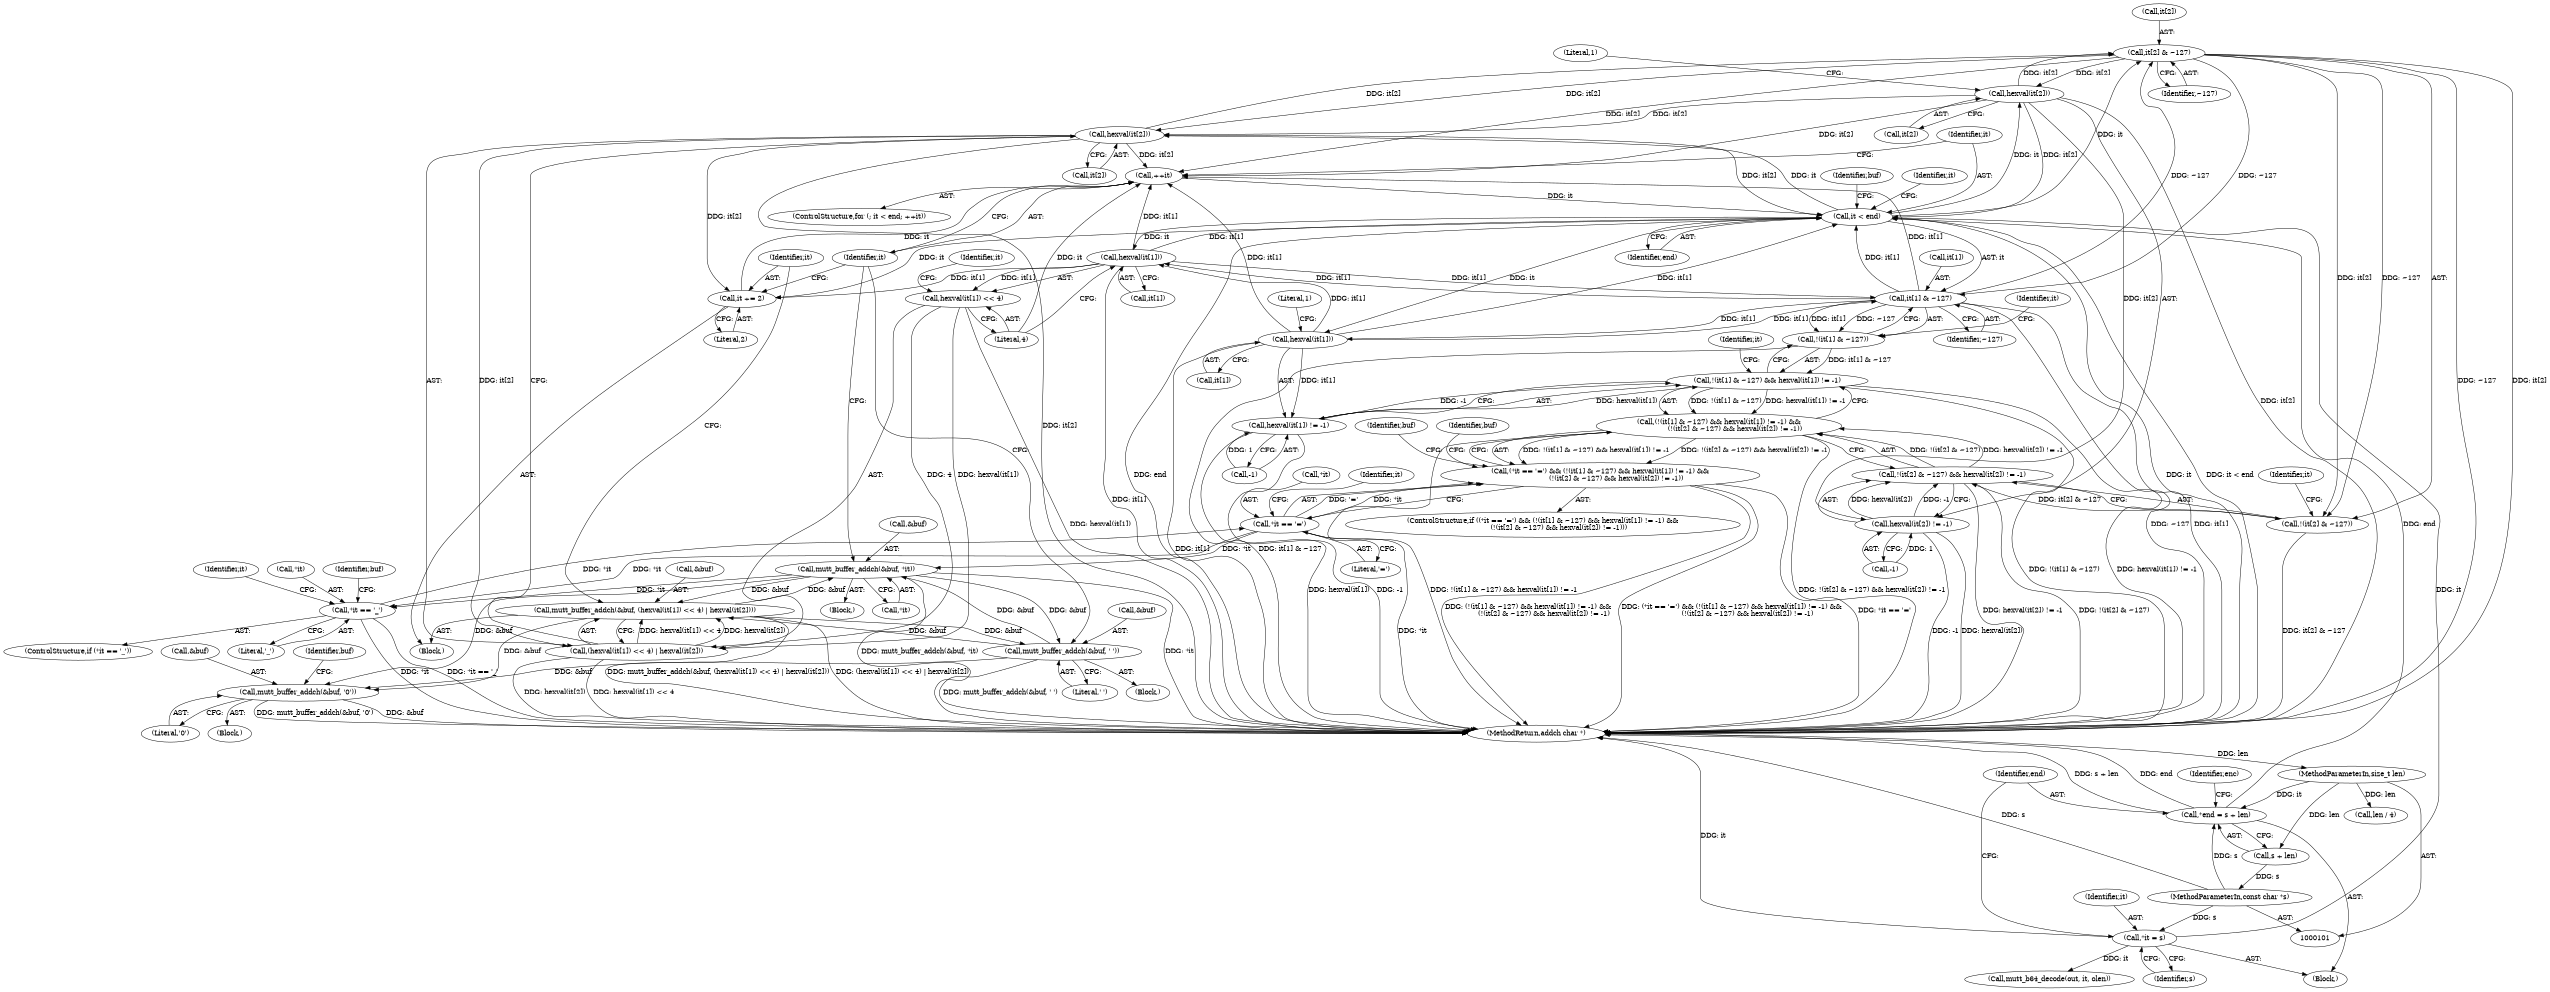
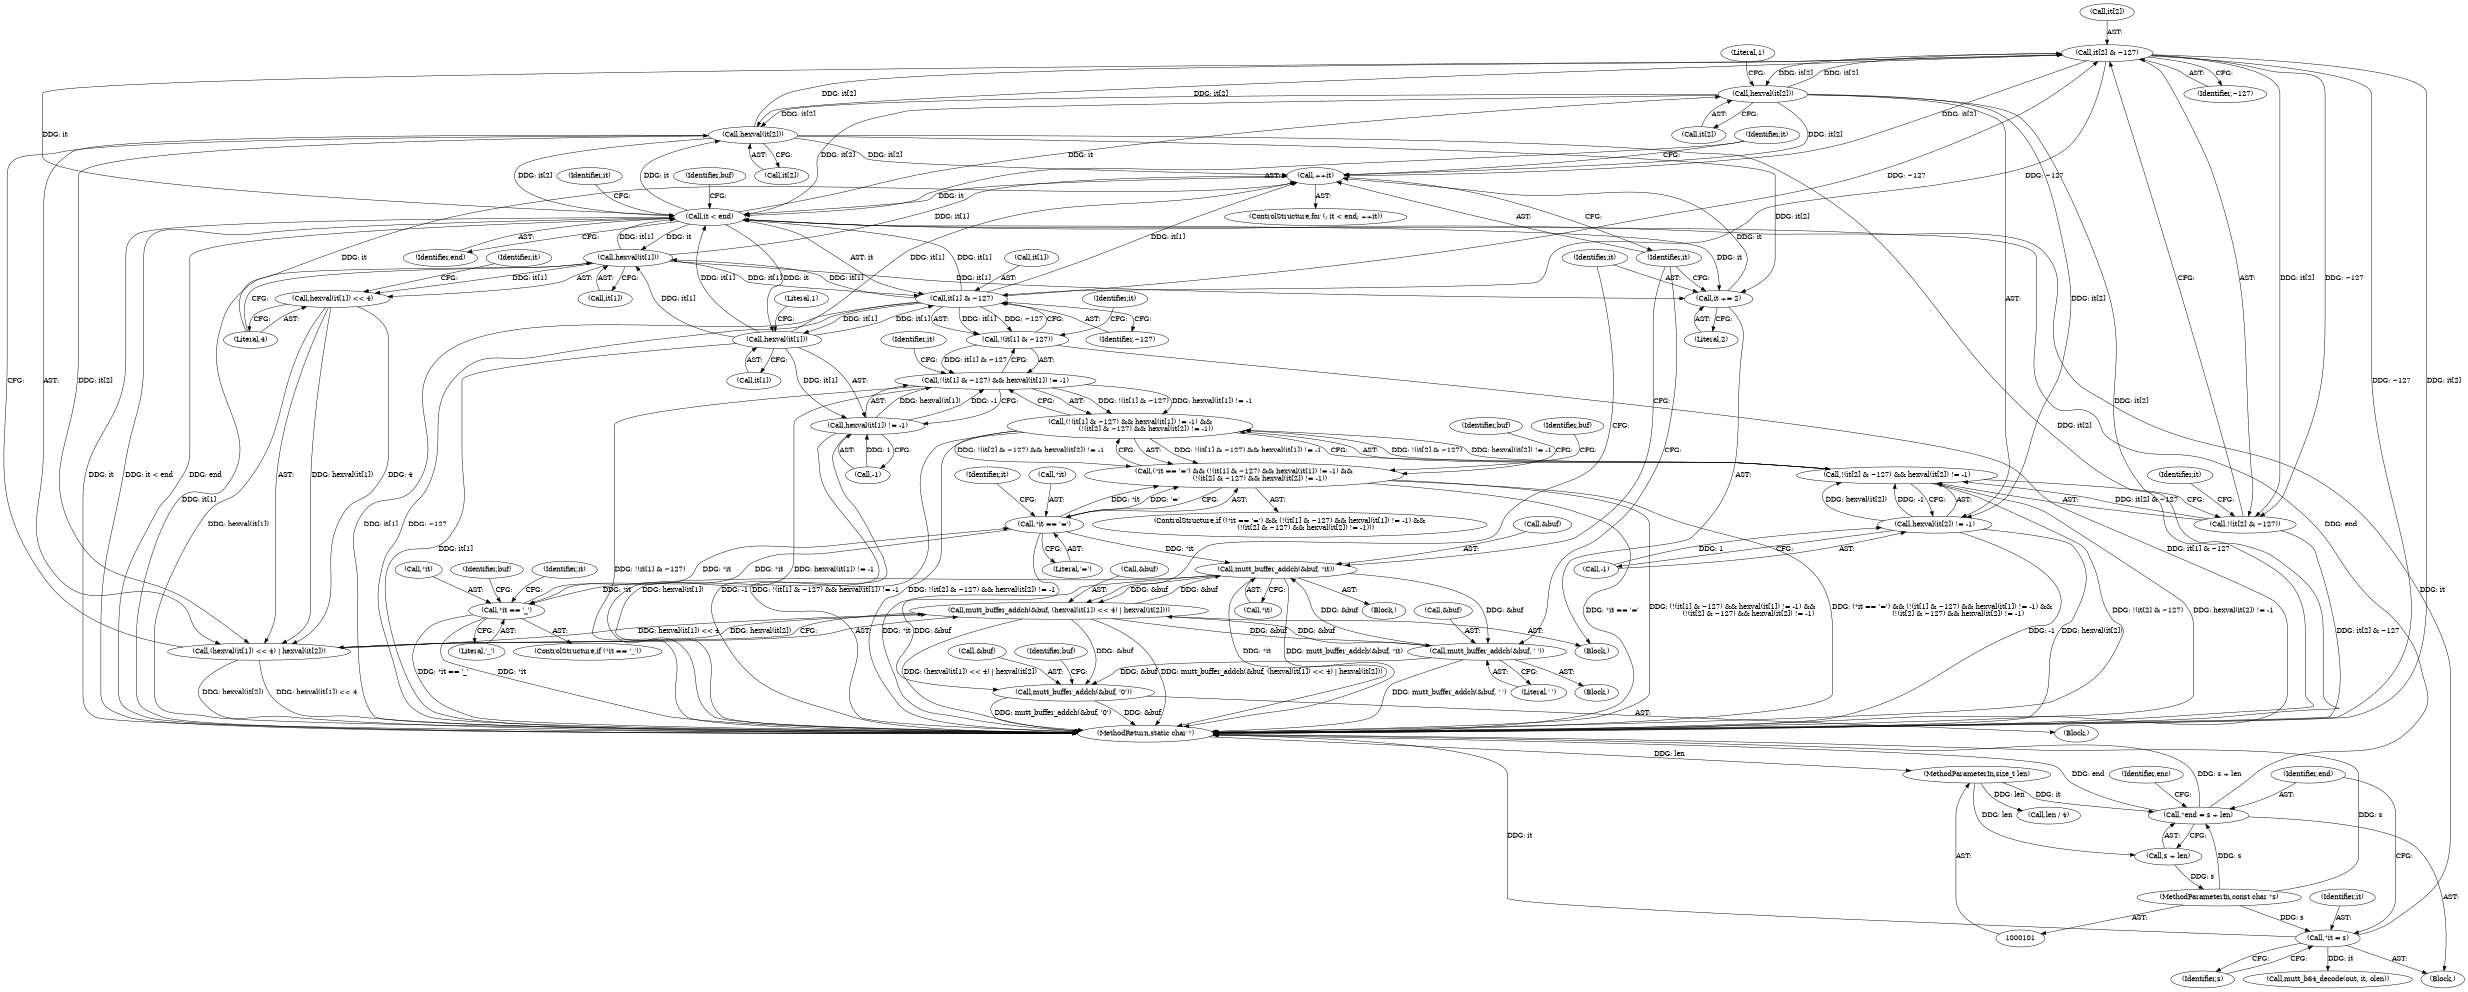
none -> (2180, 290)
(170, 734) -> none
(1536, 734) -> (1146, 734)
(2421, 874) -> (1956, 872)
